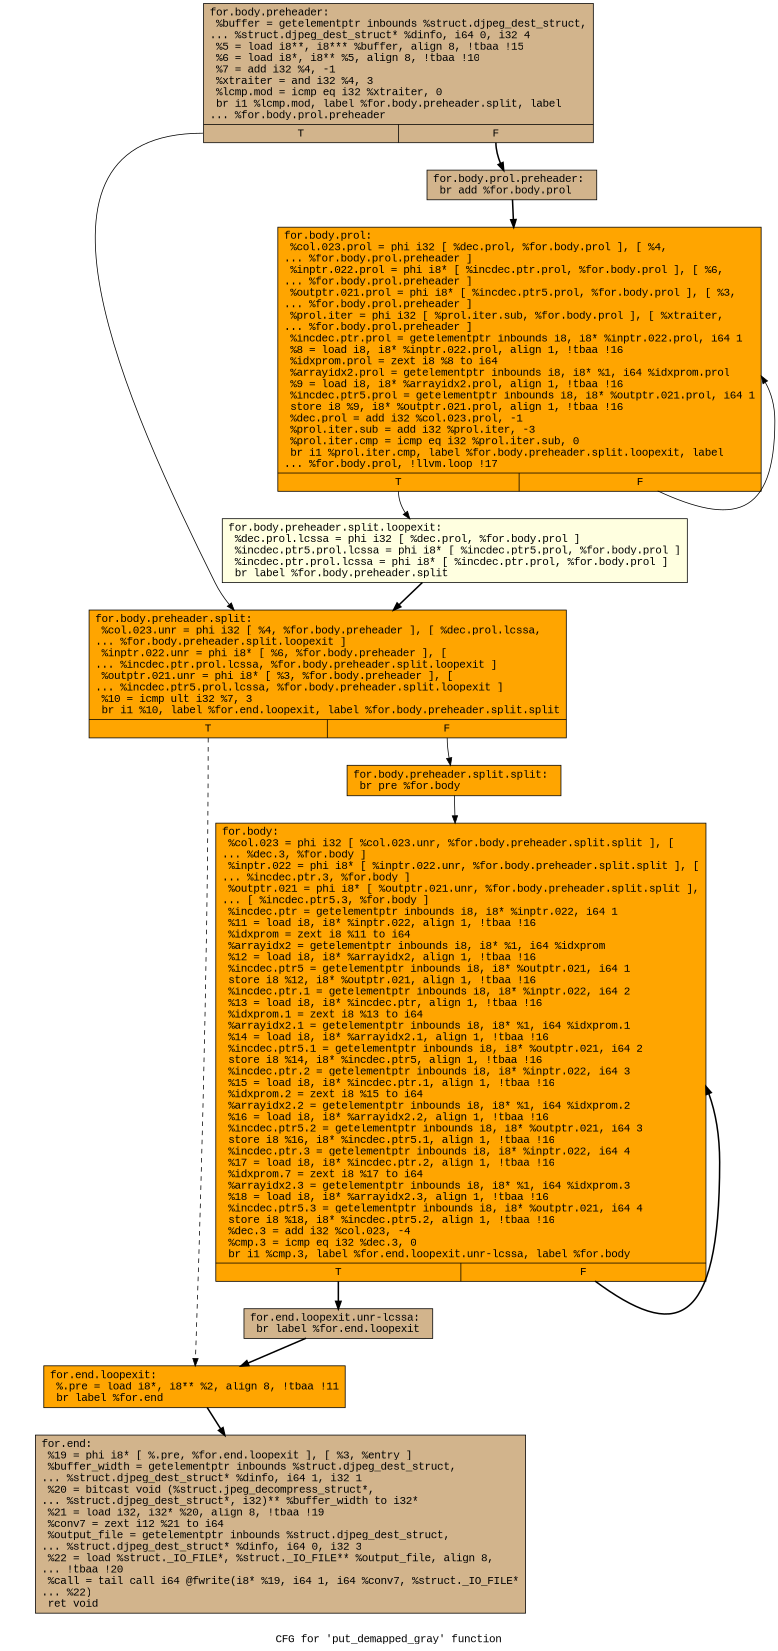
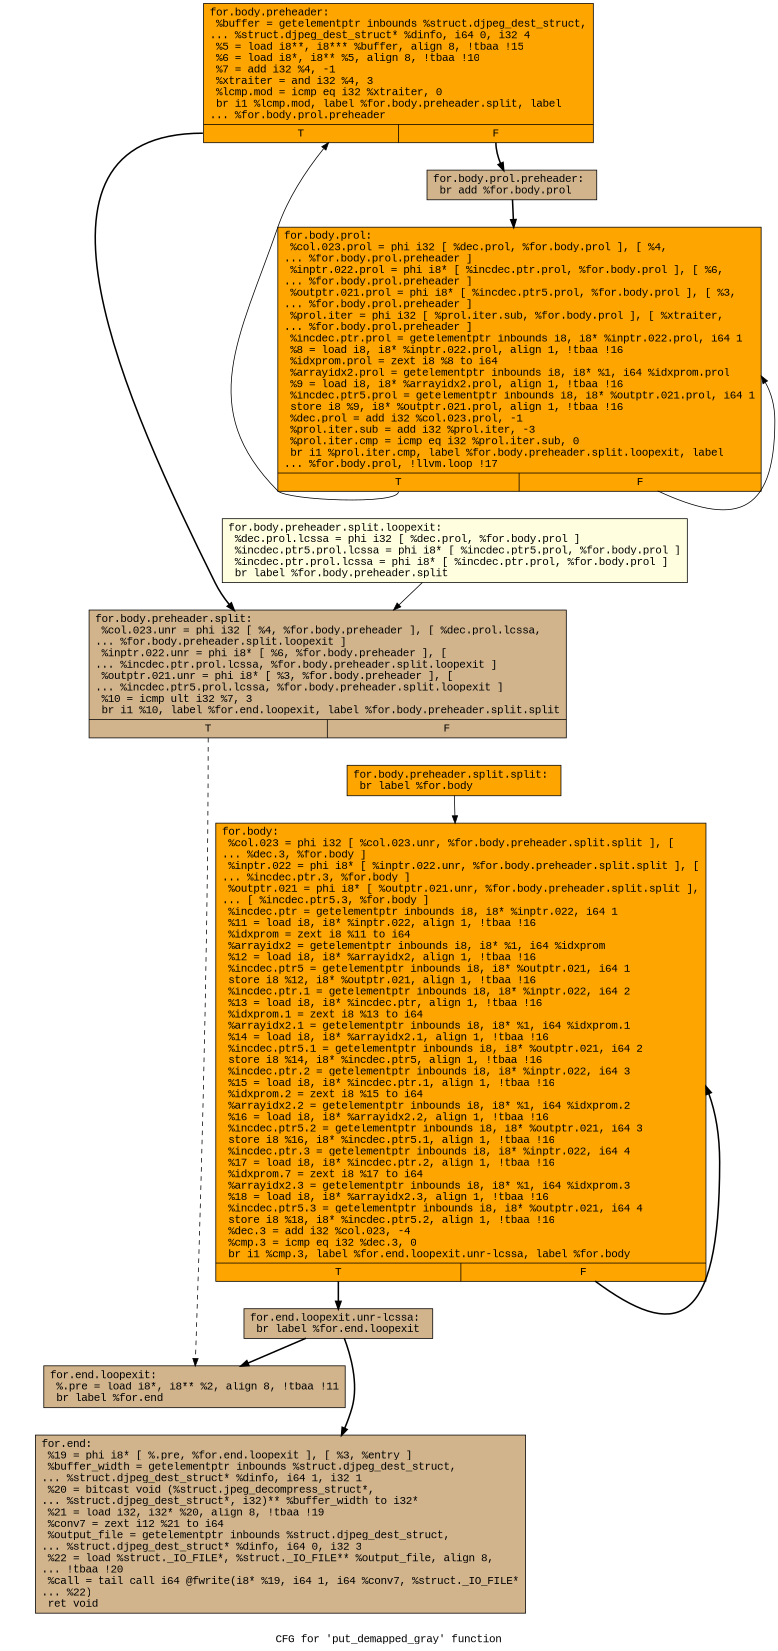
(398, 73) -> (398, 73)
(116, 347) -> (116, 347)
(400, 503) -> (232, 378)
(411, 594) -> (411, 594)
(328, 674) -> (328, 674)
(448, 748) -> none
(407, 786) -> (413, 786)
(194, 1387) -> (194, 1387)
(214, 1418) -> (354, 1383)
